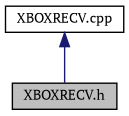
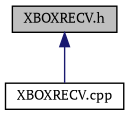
(65, 65) -> (65, 65)
